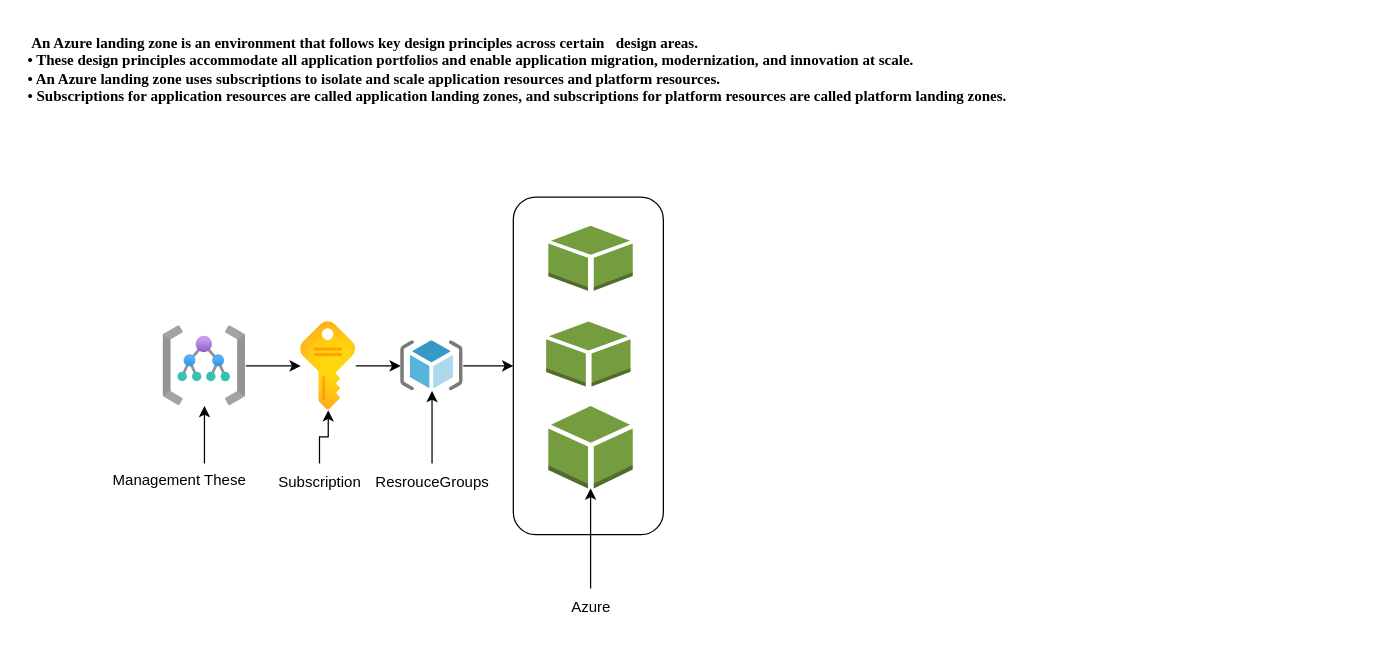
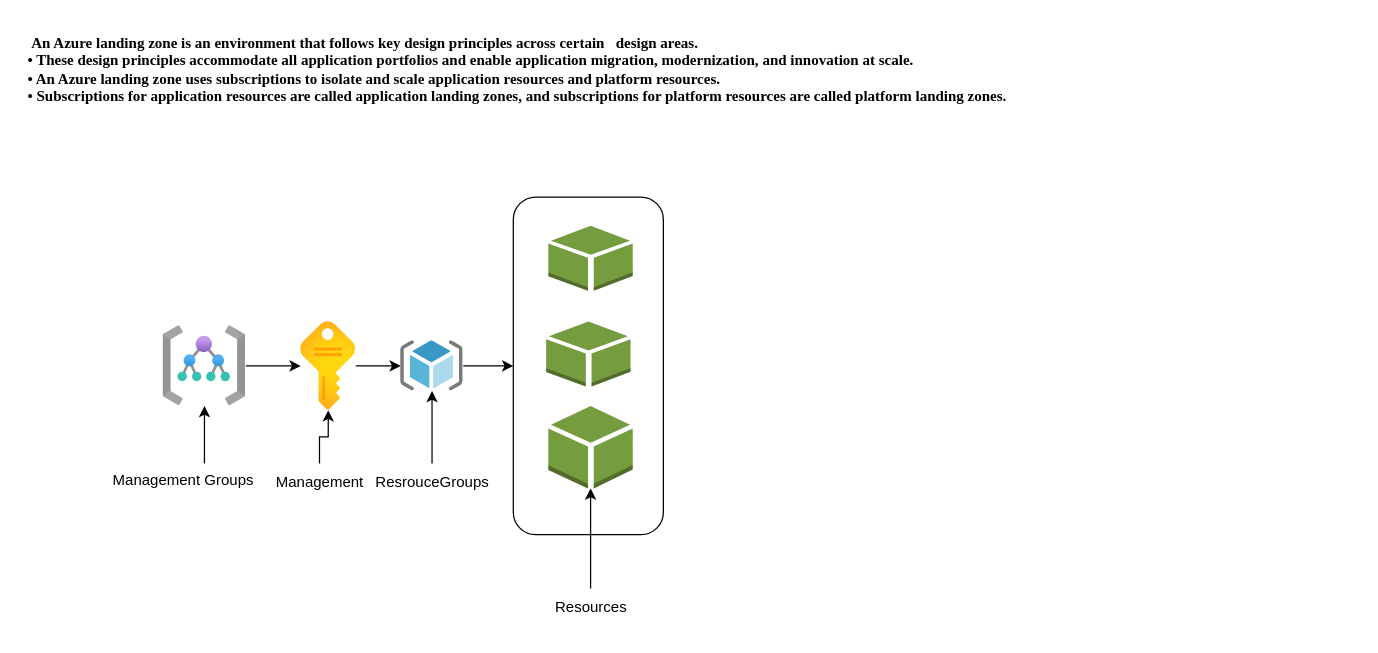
(178, 481) -> (183, 481)
(320, 482) -> (320, 482)
(591, 607) -> (591, 607)
